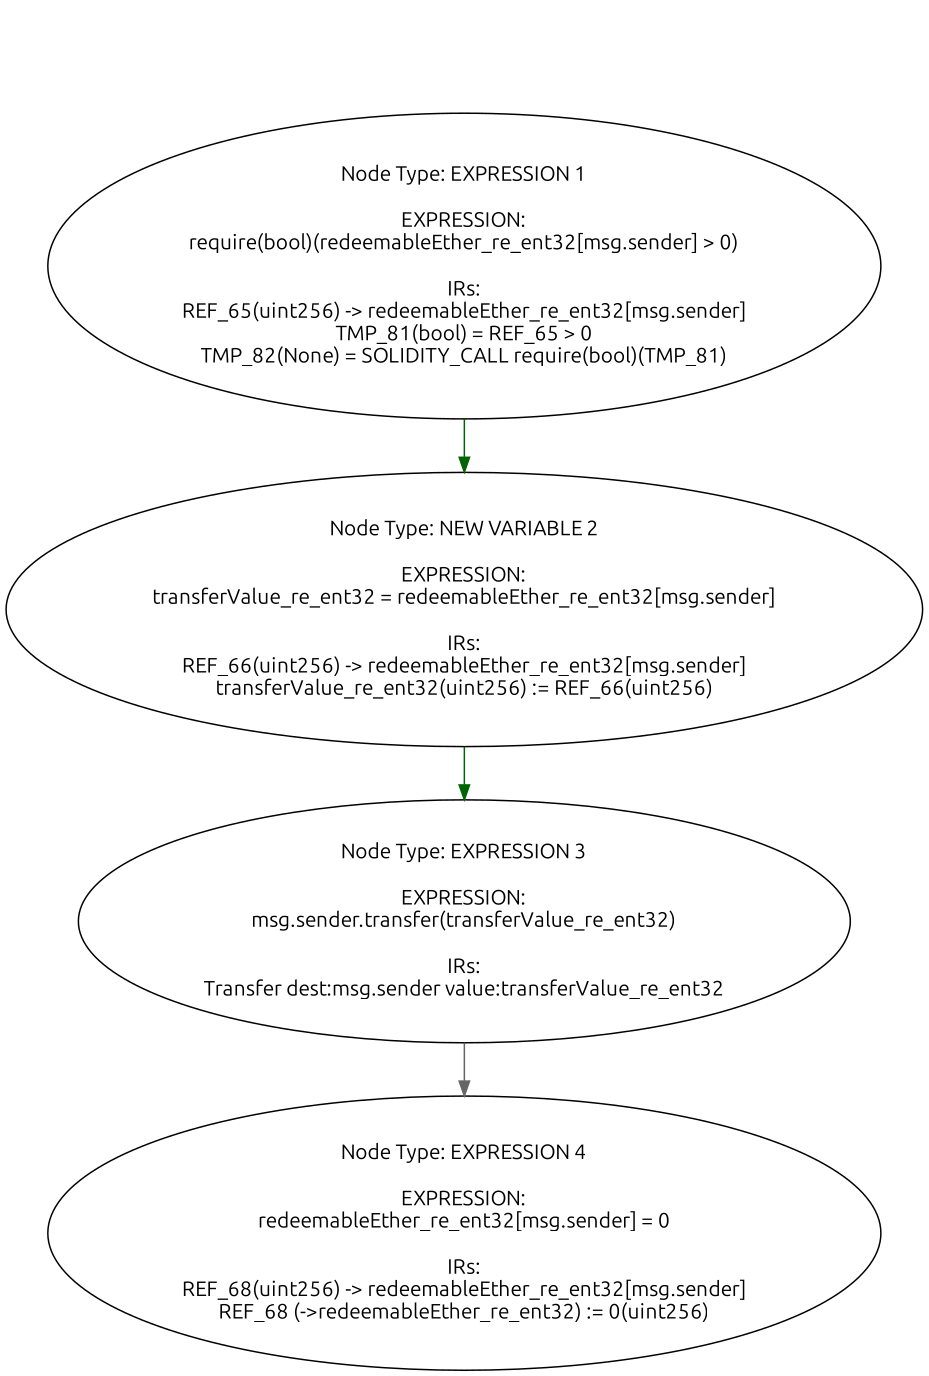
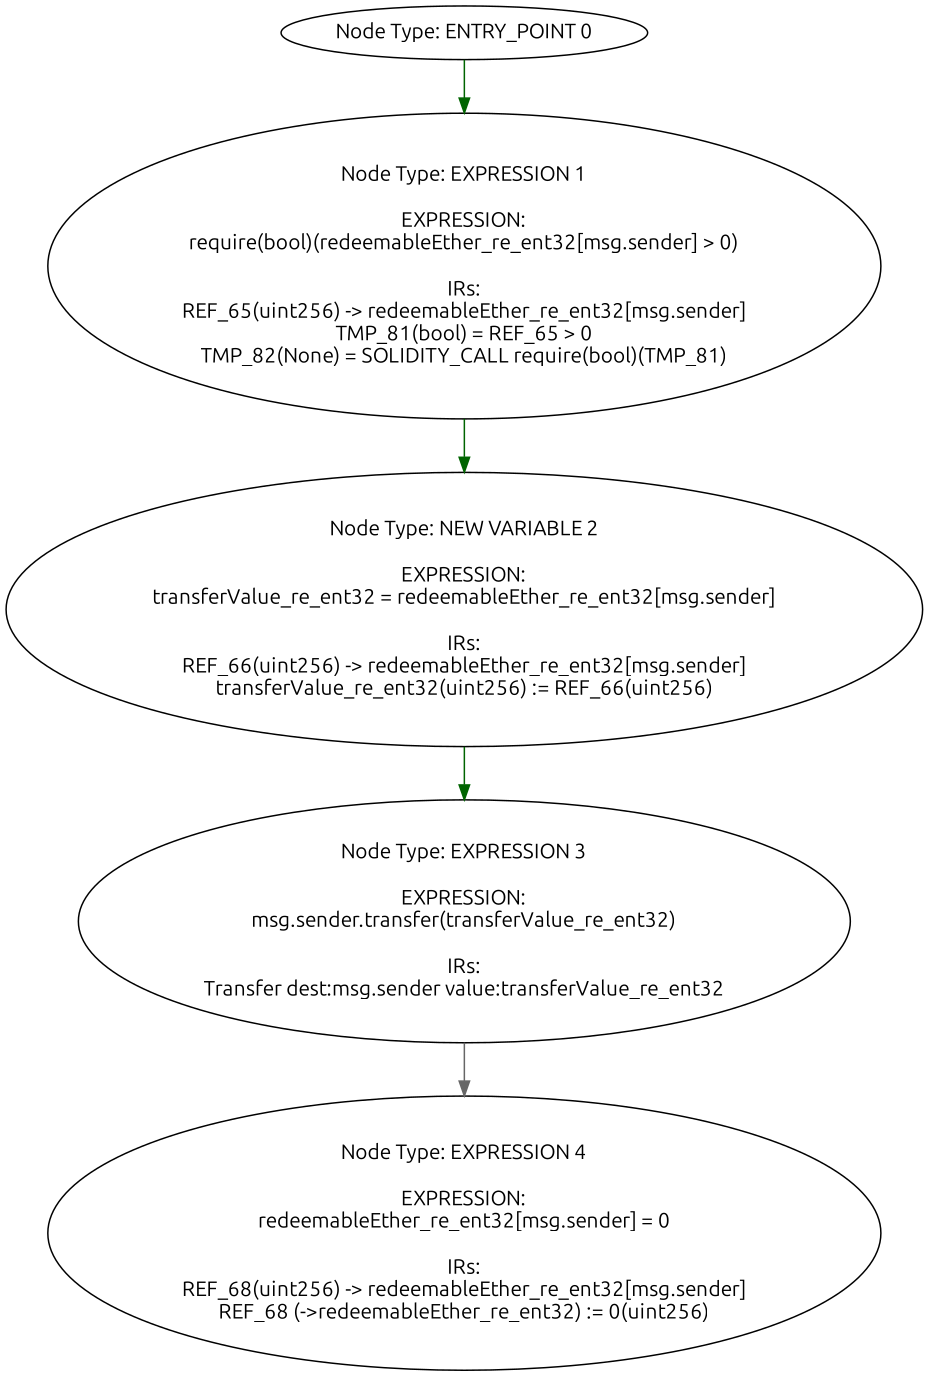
none -> (464, 33)
